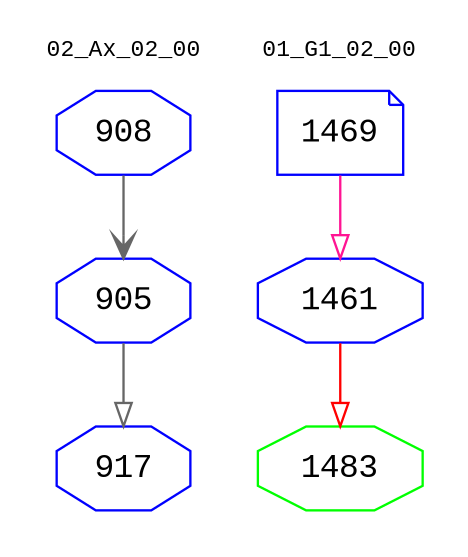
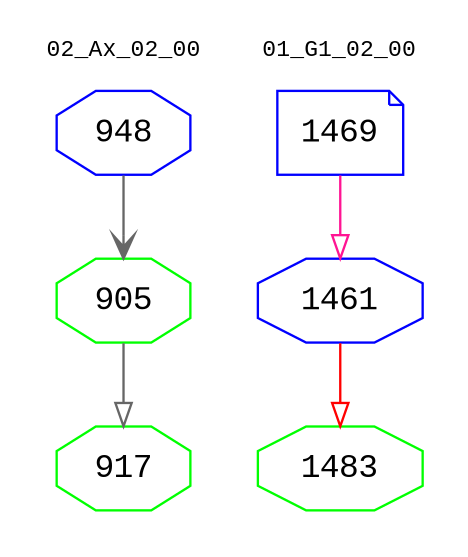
(124, 133) -> (124, 133)
(124, 301) -> (124, 301)
(124, 468) -> (124, 468)
